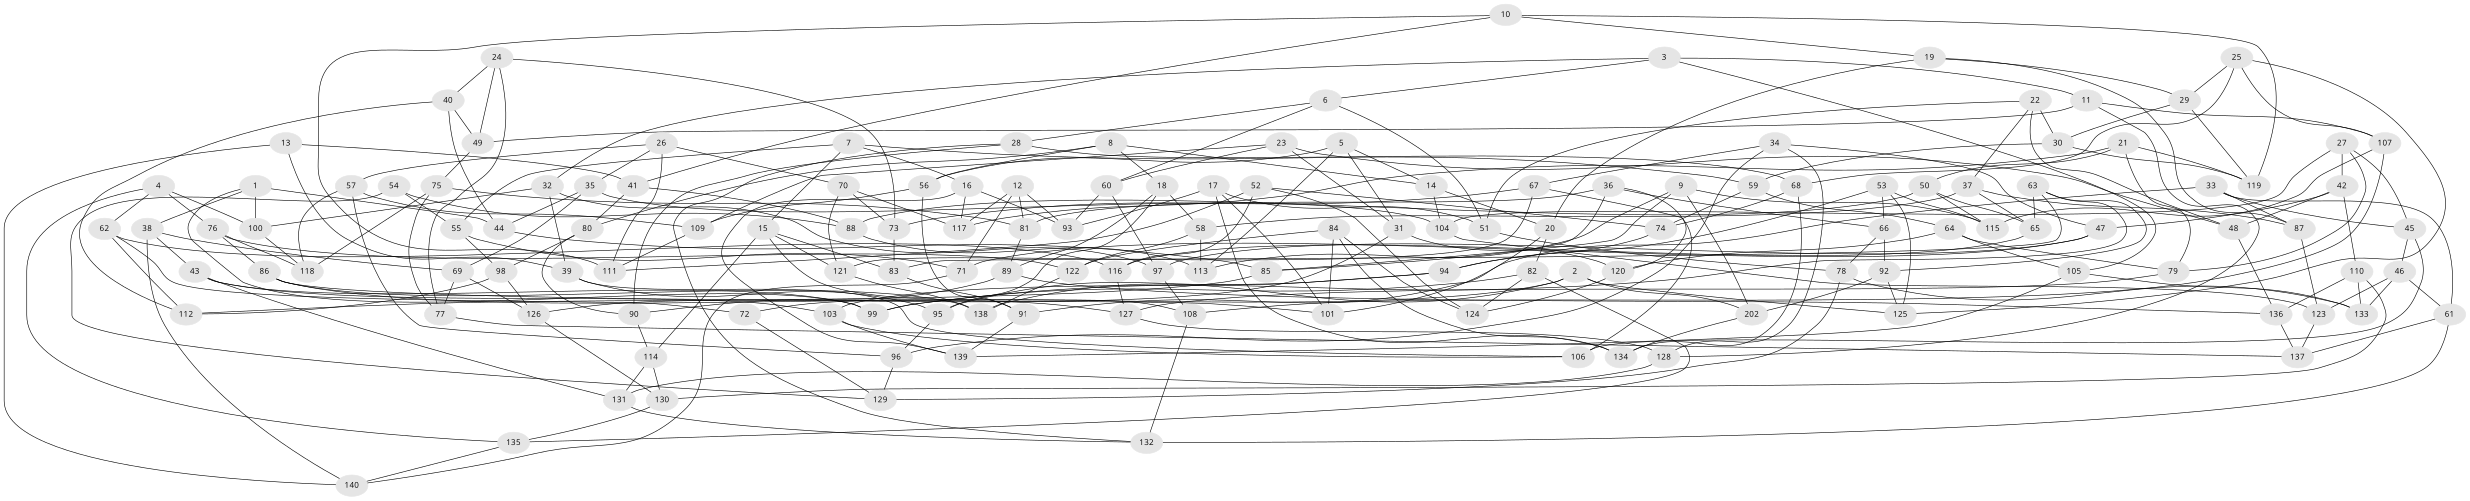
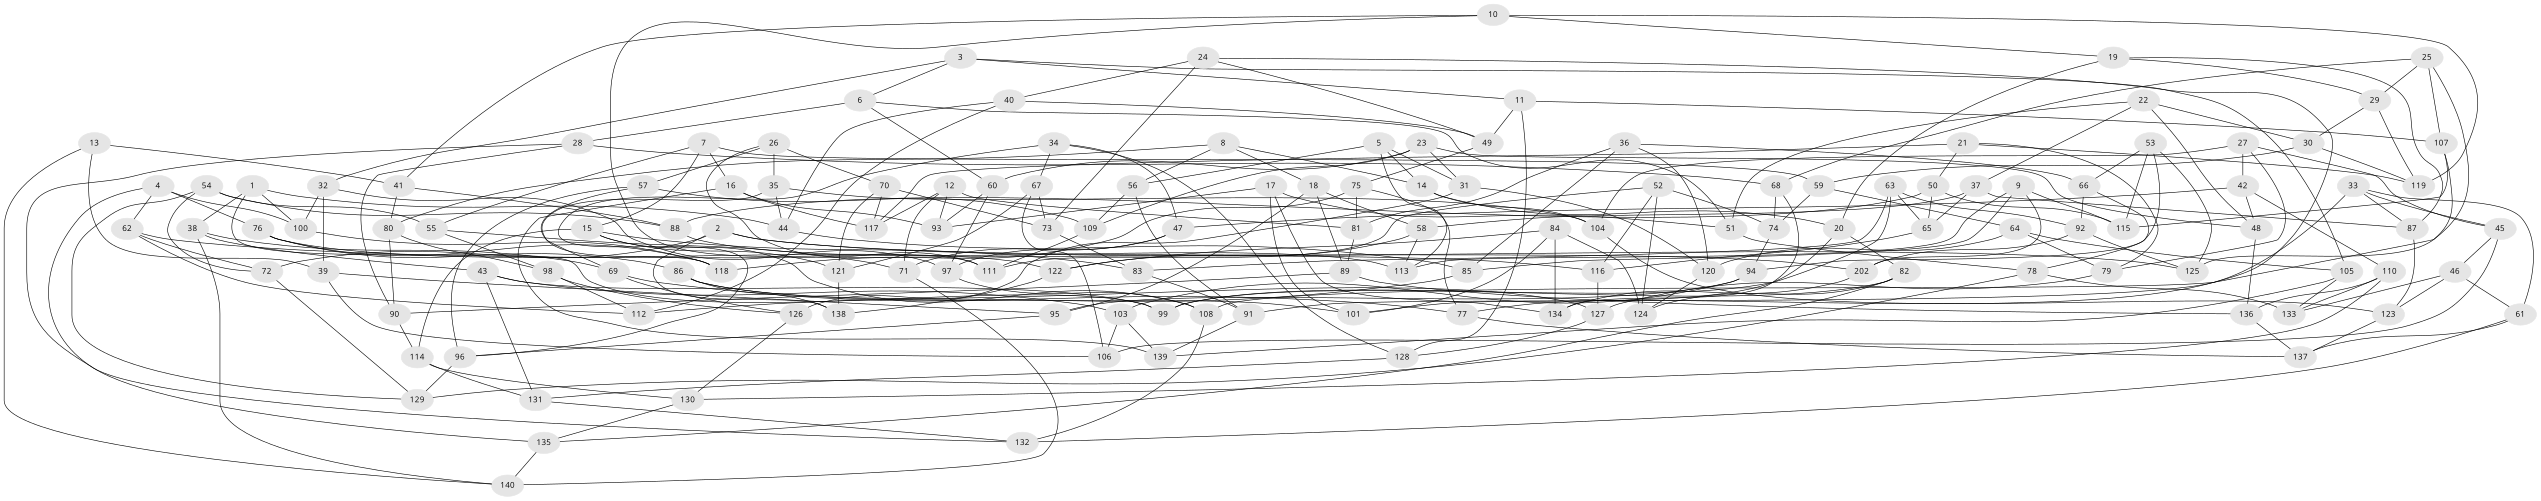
none -> (168, 234)
